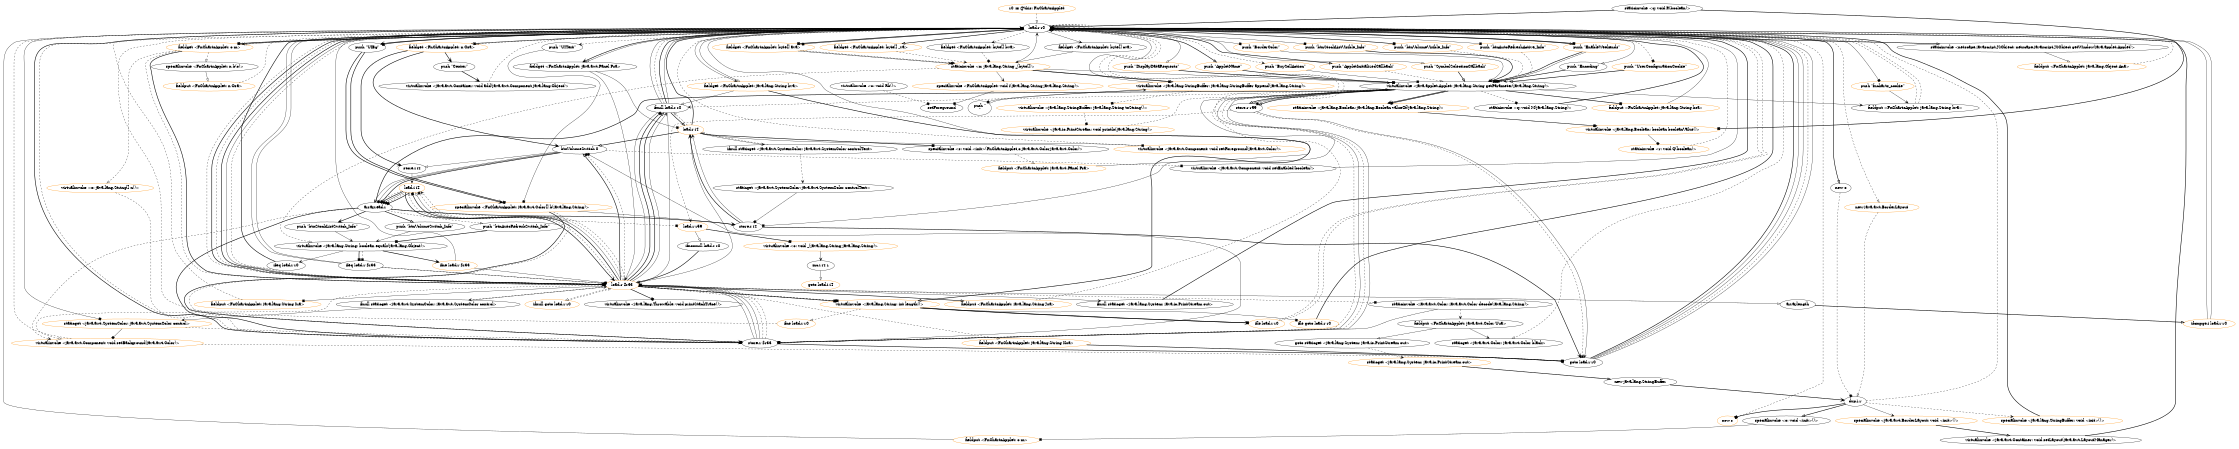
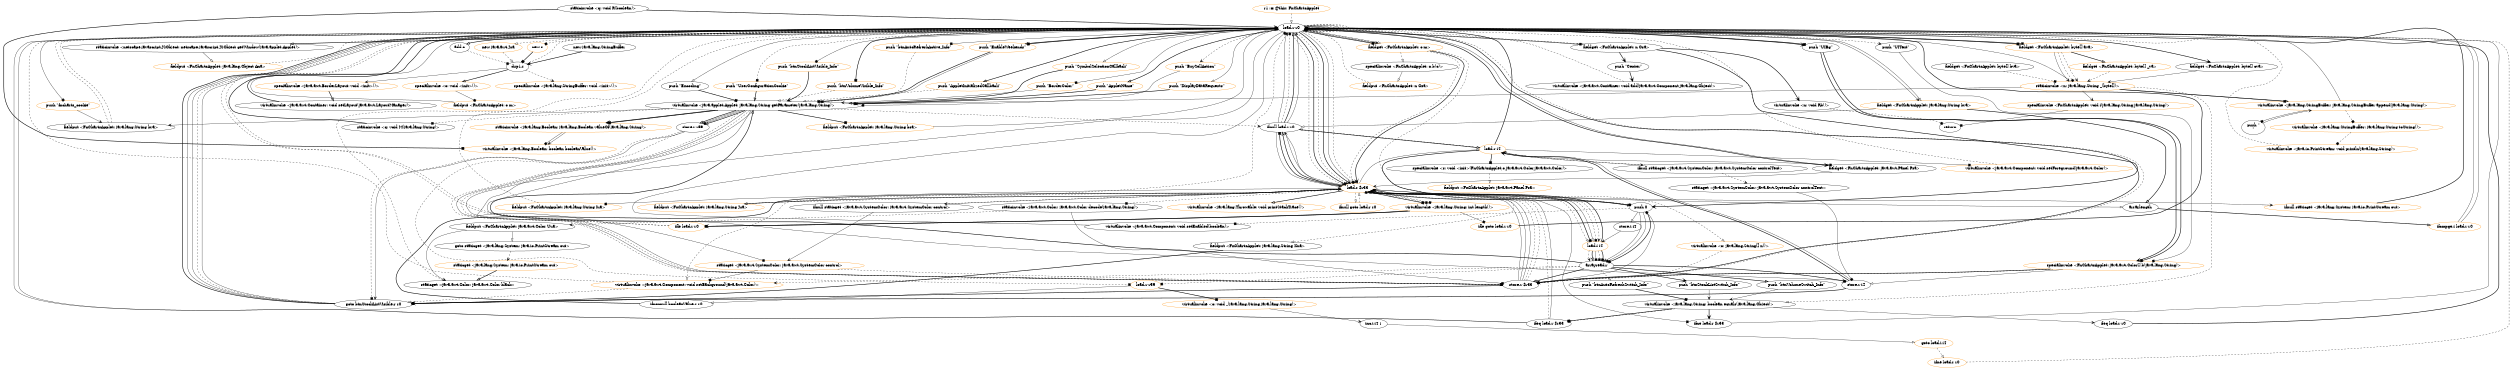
(1037, 9) -> (1291, 9)
(964, 37) -> (2087, 57)
(1011, 37) -> none
(1063, 37) -> (1916, 36)
(442, 47) -> (1616, 47)
(1890, 48) -> none
(361, 103) -> (1738, 55)
(633, 103) -> (1665, 161)
(942, 108) -> (1950, 127)
(904, 117) -> (609, 272)
(952, 125) -> none
(580, 149) -> (1641, 207)
(1664, 149) -> none
(1210, 157) -> (2098, 125)
(1841, 188) -> (460, 47)
(1882, 207) -> (498, 47)
(703, 246) -> (676, 304)
(455, 266) -> (1709, 324)
(539, 275) -> (1568, 215)
(641, 294) -> (1309, 196)
(663, 304) -> (1246, 207)
(1155, 304) -> (2343, 207)
(837, 314) -> (1940, 352)
(1026, 343) -> (1257, 246)
(1583, 363) -> (373, 304)
(1535, 373) -> (489, 274)
(1791, 409) -> (528, 56)
(1786, 421) -> (446, 86)
